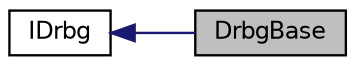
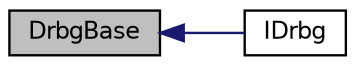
(165, 33) -> (214, 33)
